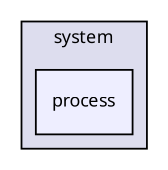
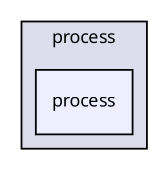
(84, 39) -> (84, 39)
